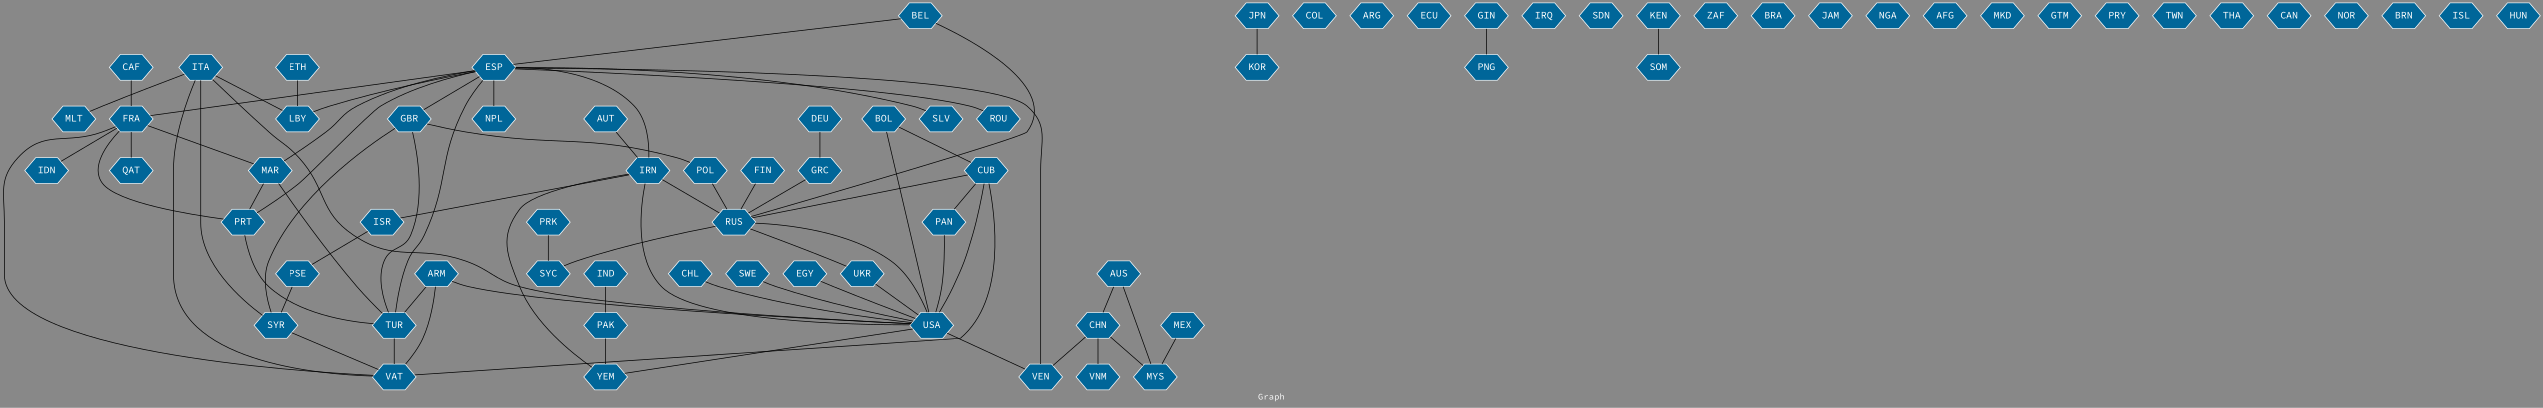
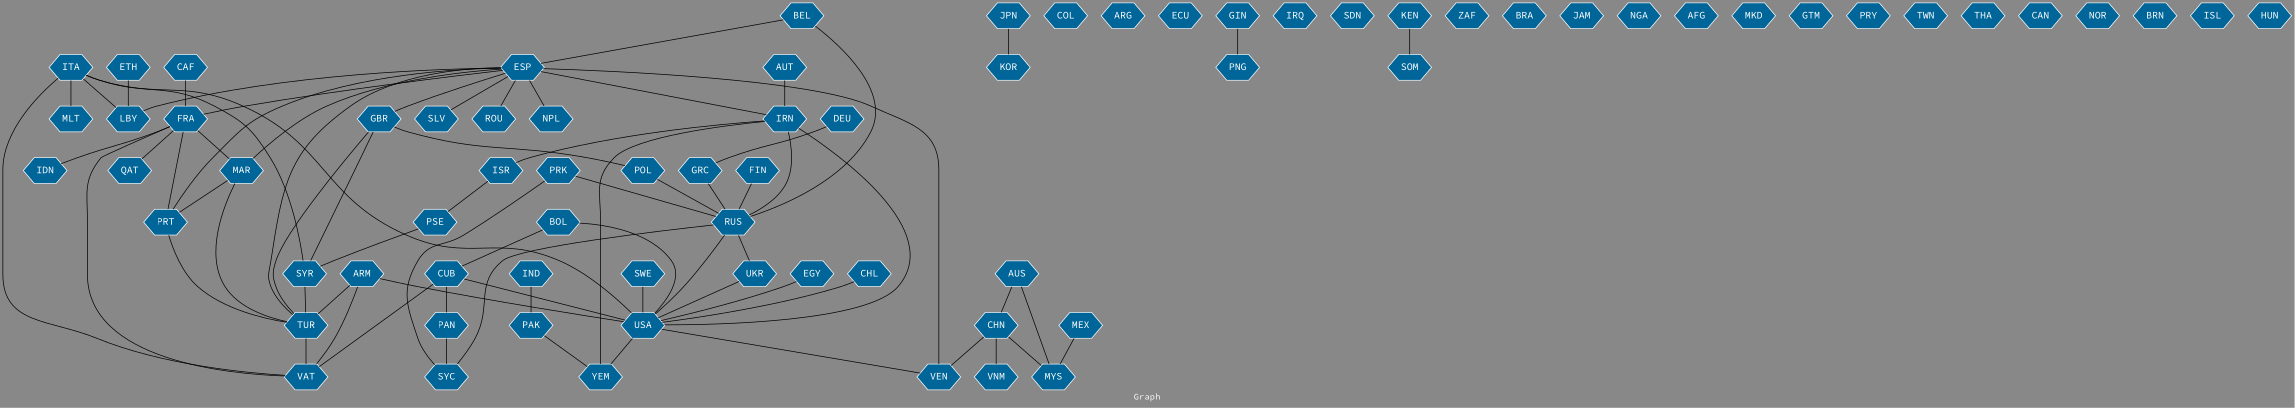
(860, 196) -> (646, 196)
(943, 274) -> (446, 351)
(335, 351) -> (305, 300)
